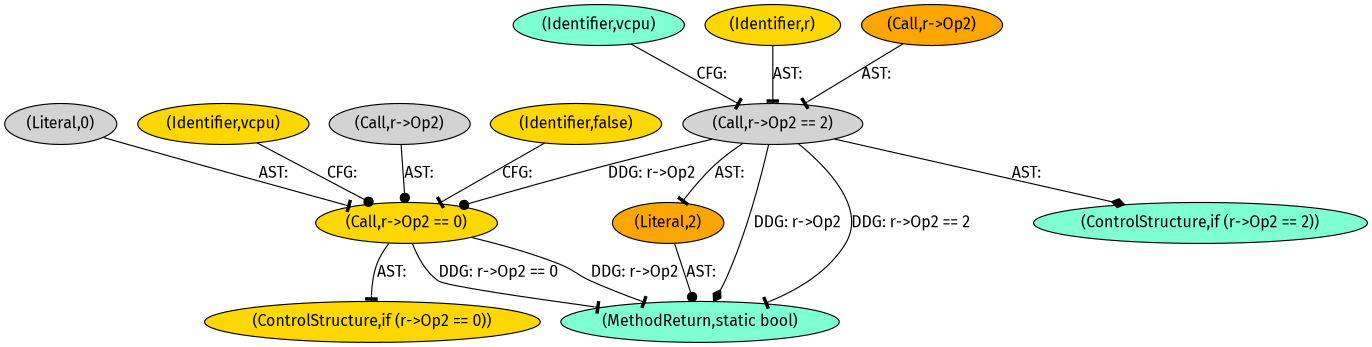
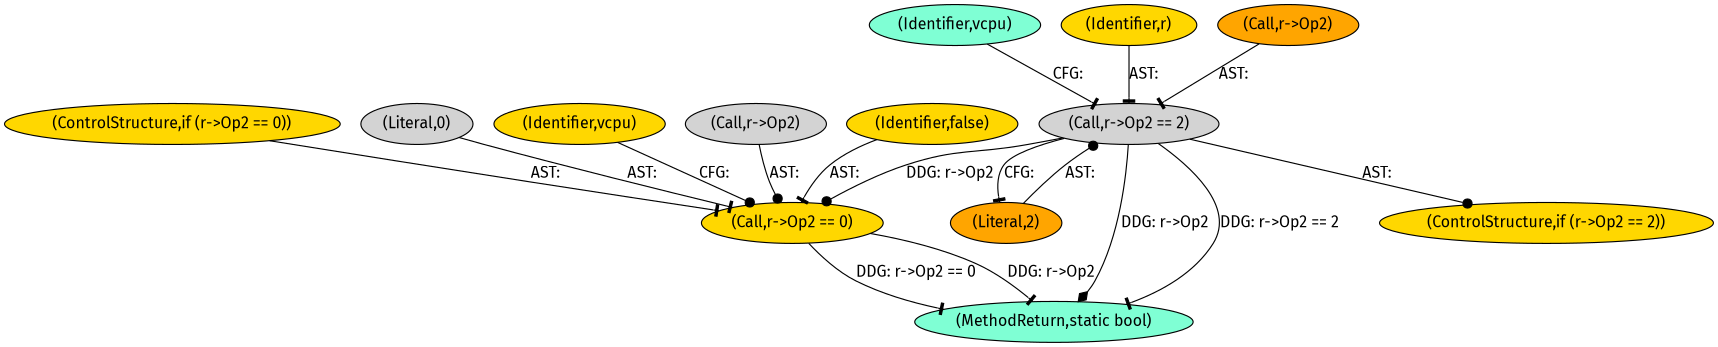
(973, 170) -> (1326, 171)
(520, 173) -> (847, 173)
(732, 173) -> (1022, 173)
(1201, 223) -> (1546, 223)
(376, 268) -> (491, 176)
(683, 268) -> (1055, 174)
